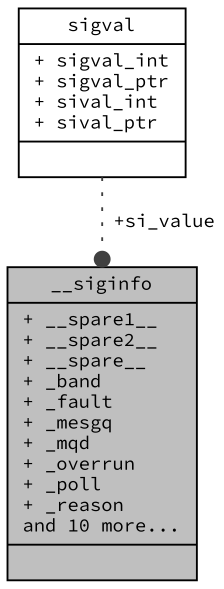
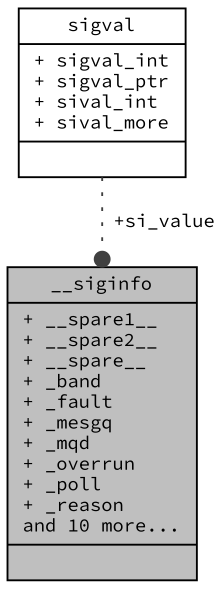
(97, 123) -> (102, 123)
